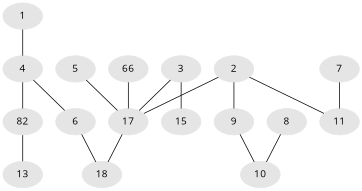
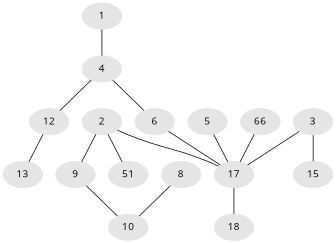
(340, 69) -> none
(23, 122) -> (49, 122)
(340, 122) -> (128, 175)
(89, 148) -> (194, 148)
